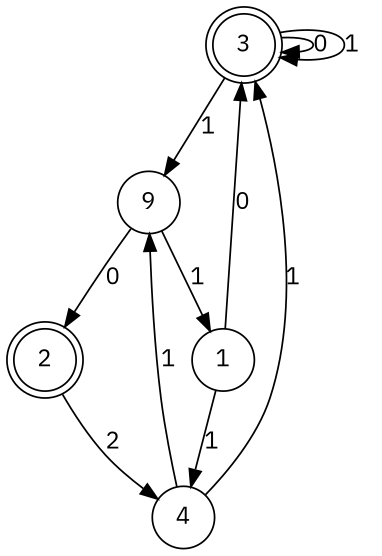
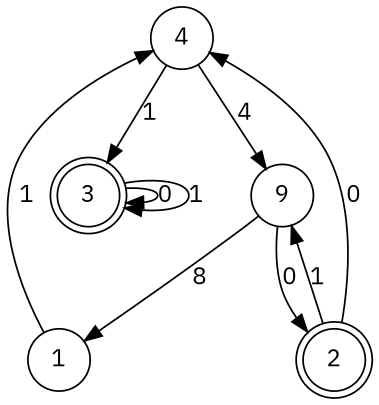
(199, 119) -> (310, 283)
(233, 215) -> none
(198, 278) -> (200, 278)
(169, 360) -> (245, 113)
(113, 442) -> (354, 196)
